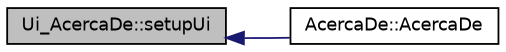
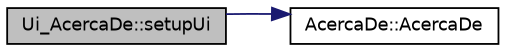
(267, 38) -> (249, 14)
